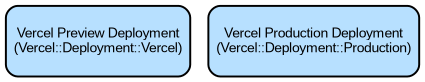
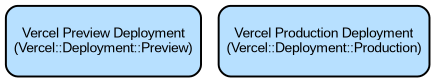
(98, 41) -> (103, 41)
